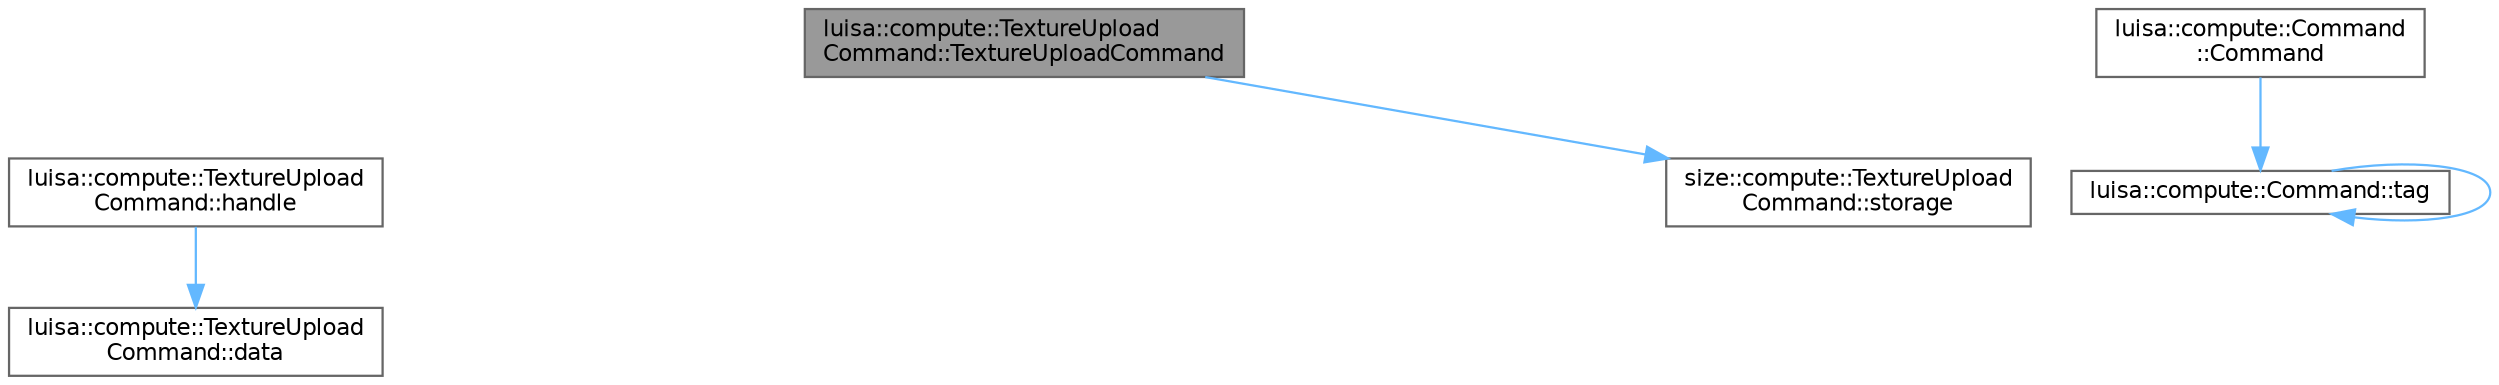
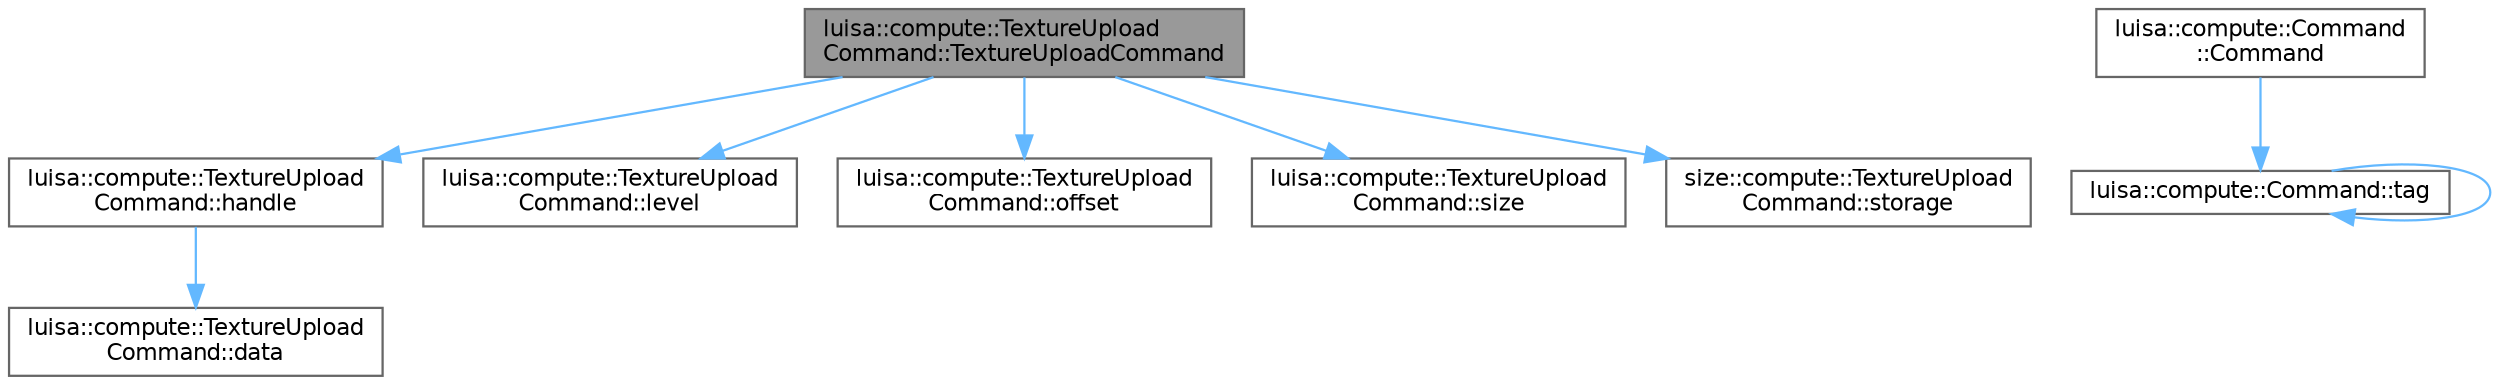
none -> (621, 116)
none -> (610, 192)
none -> (1024, 192)
none -> (1439, 192)
